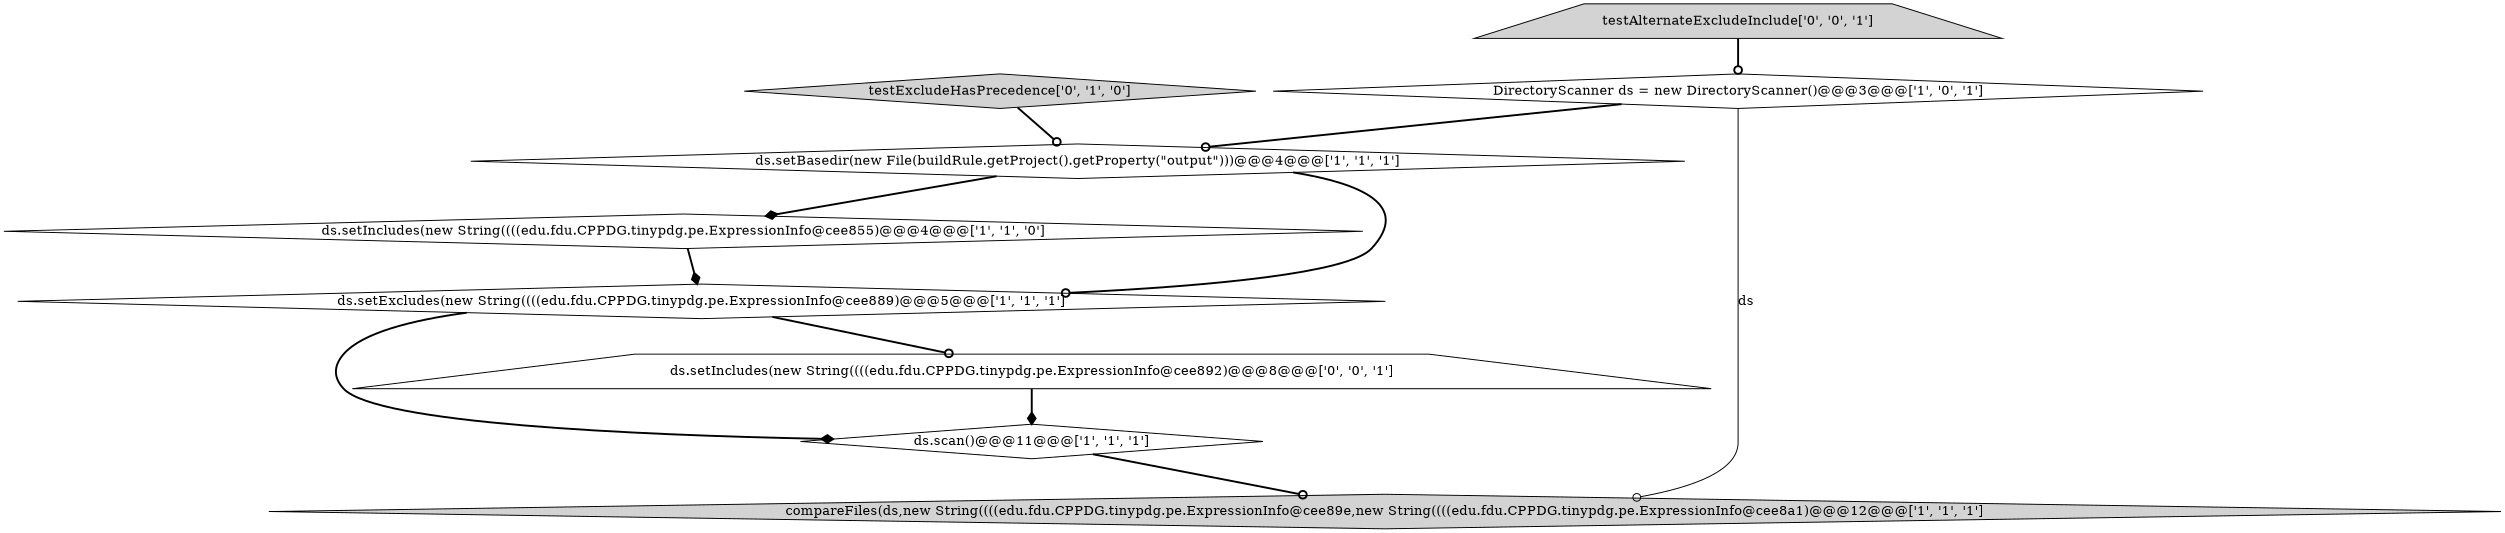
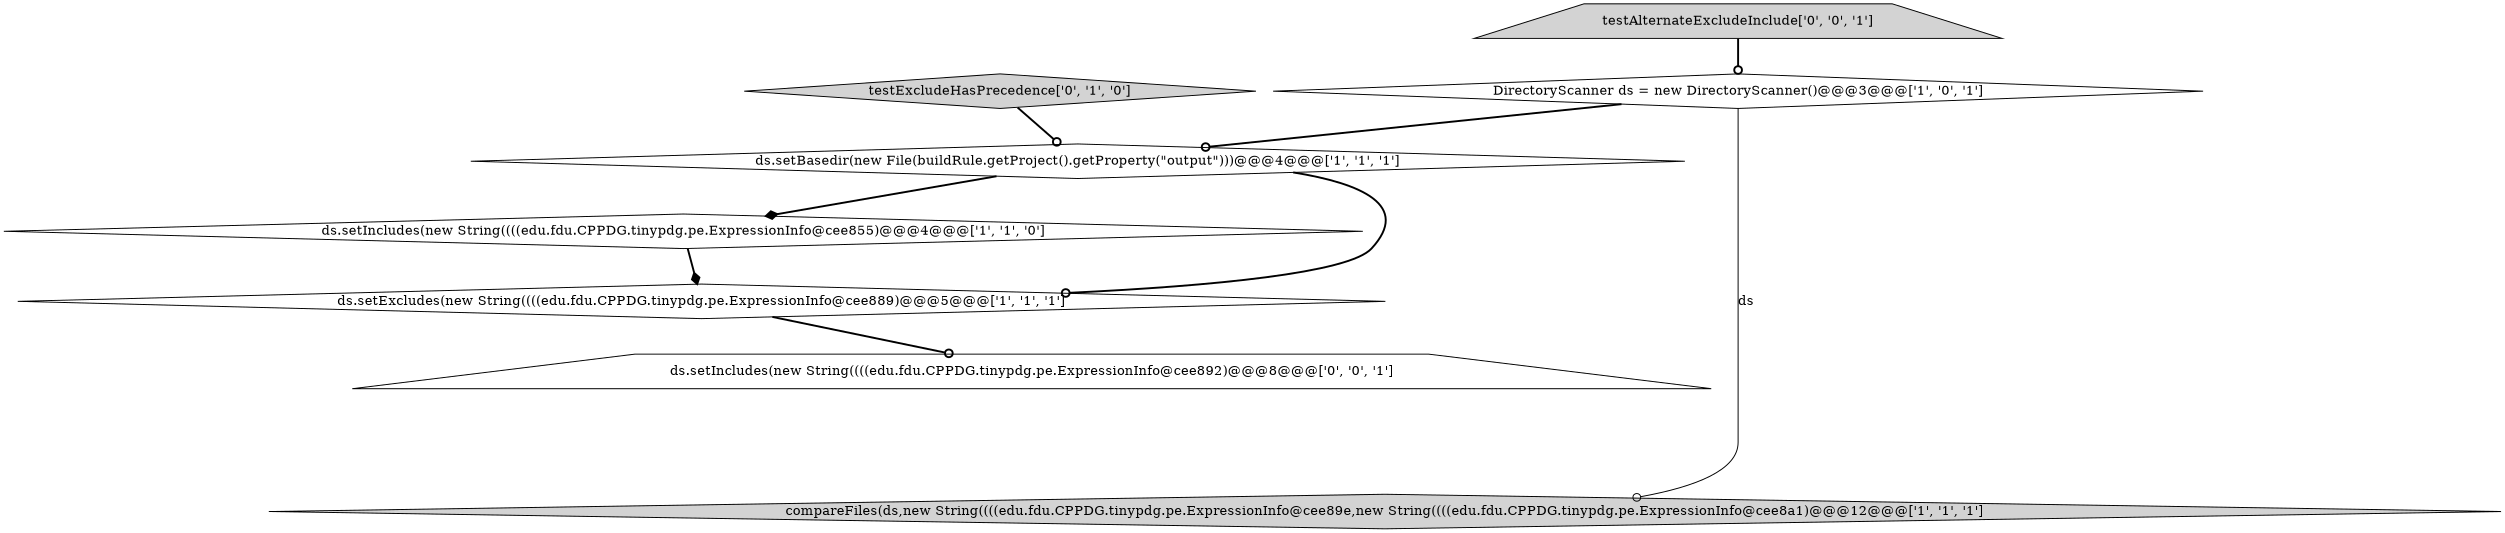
(1032, 441) -> none
